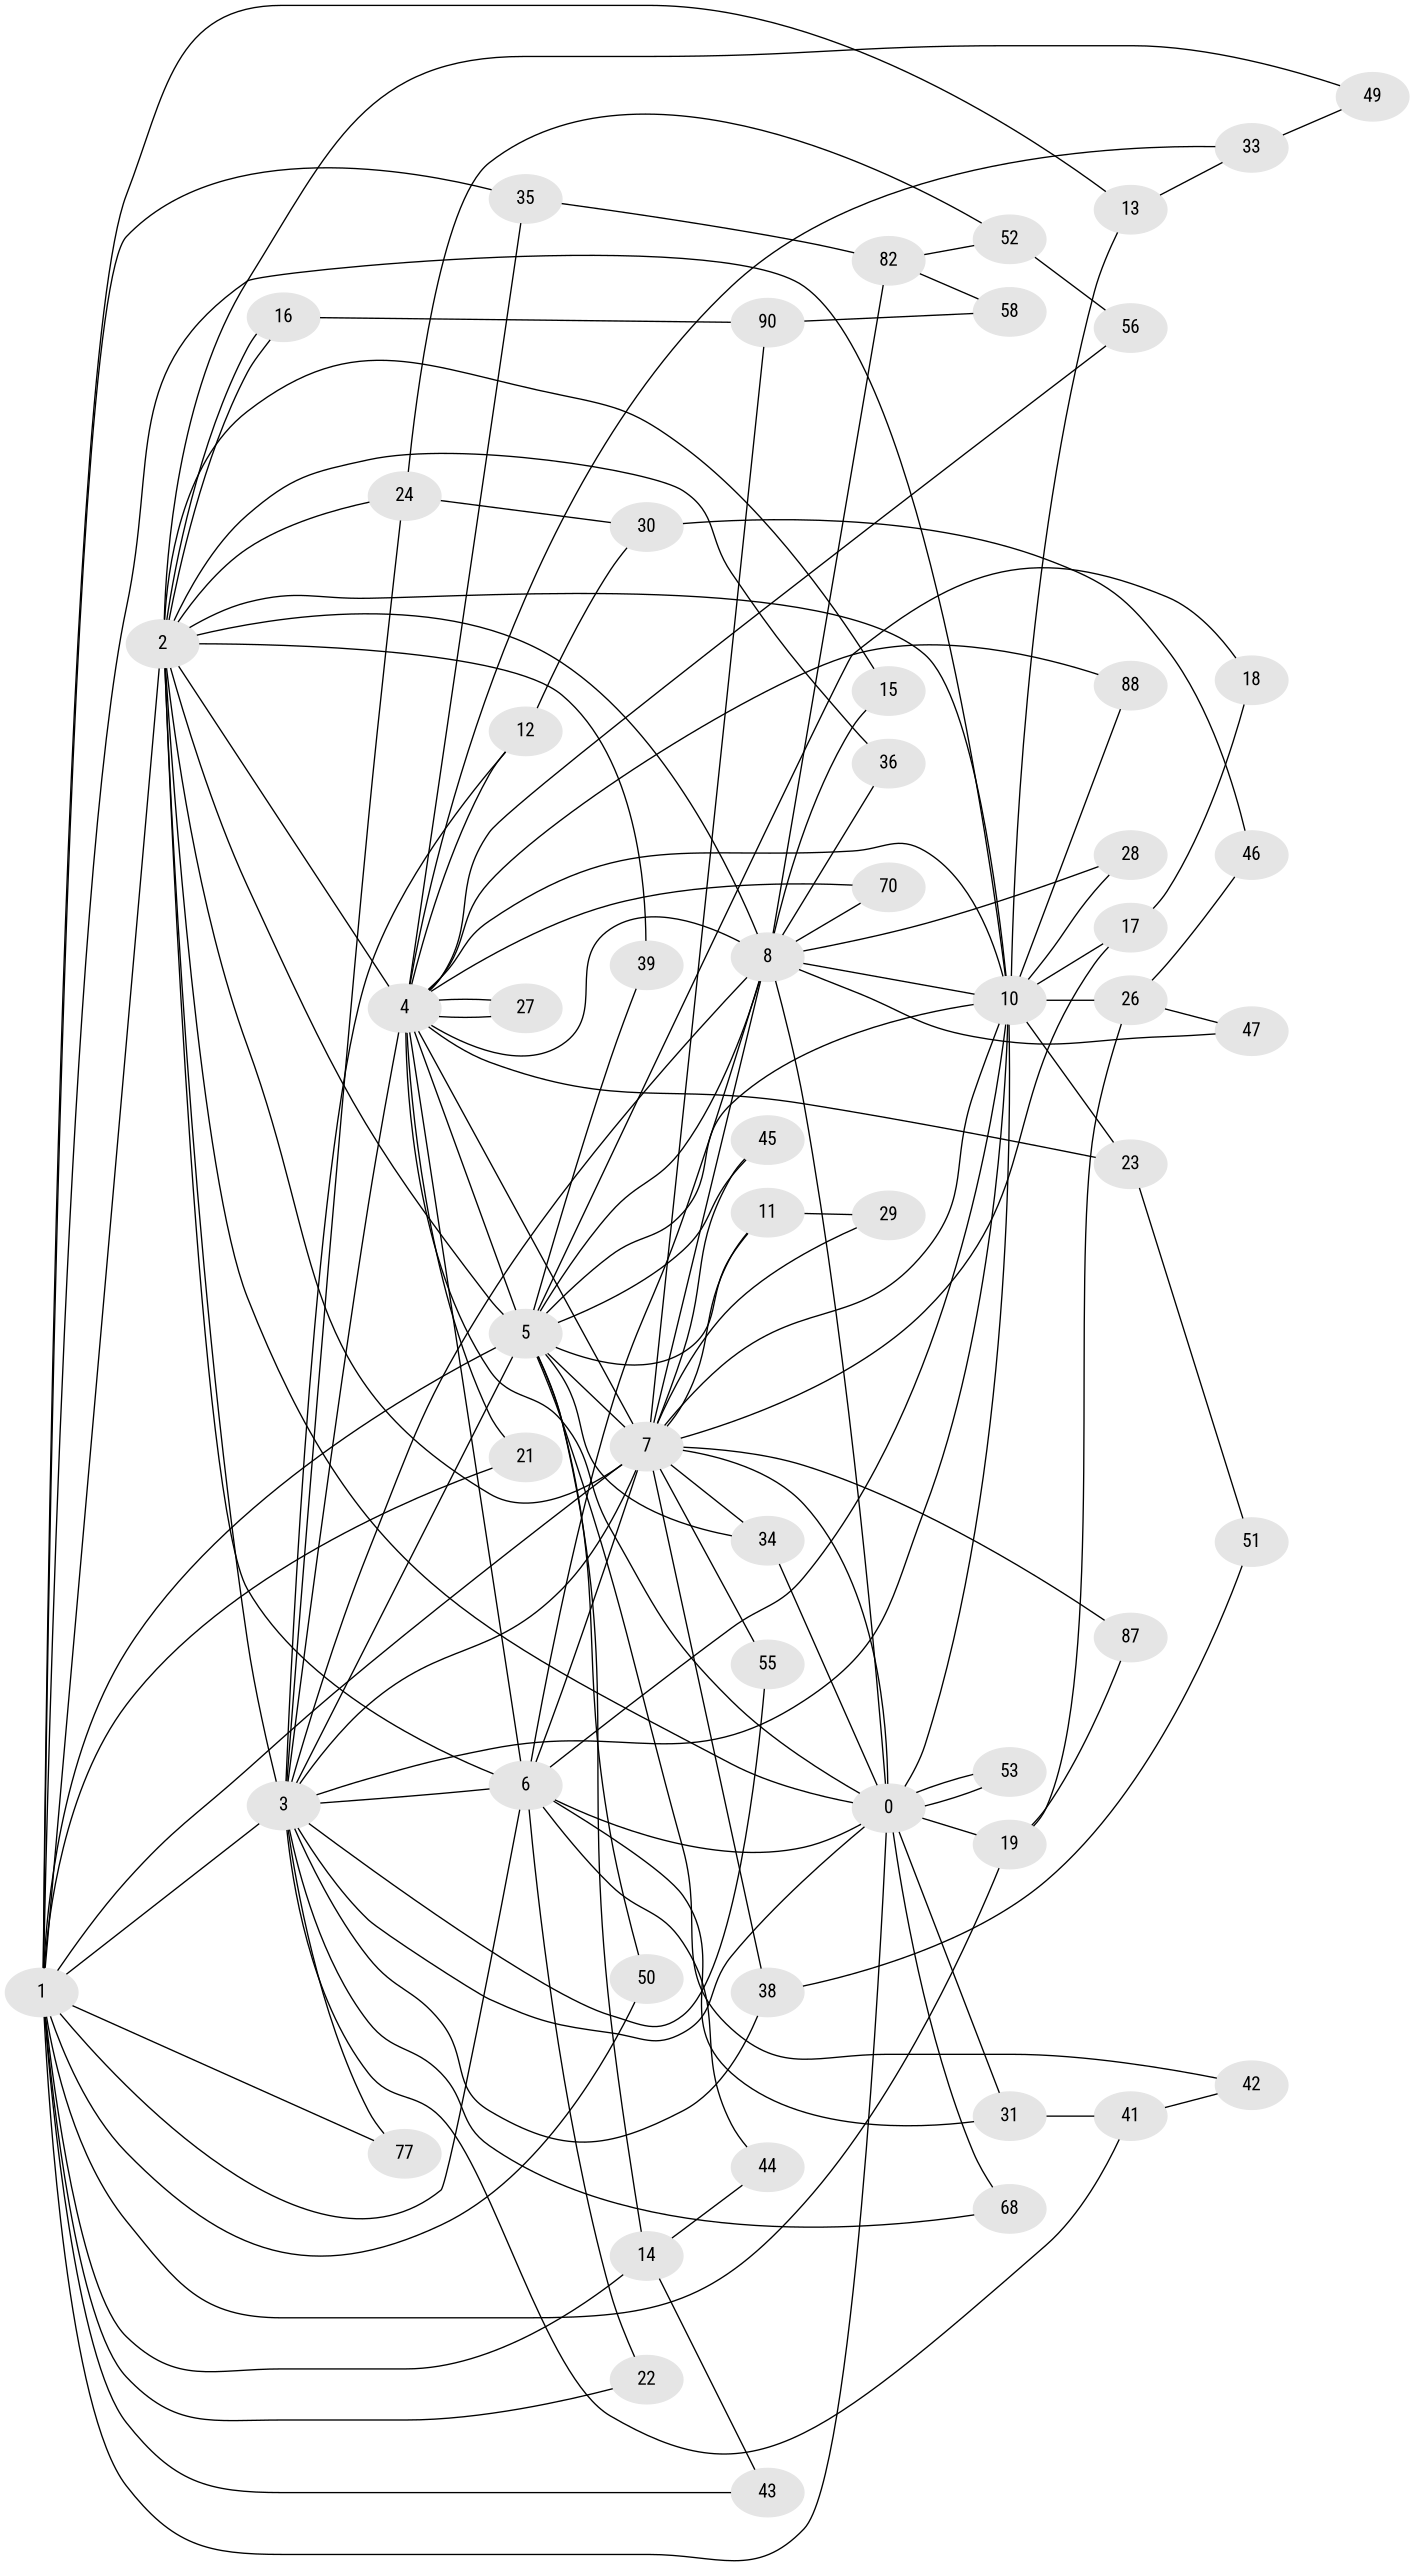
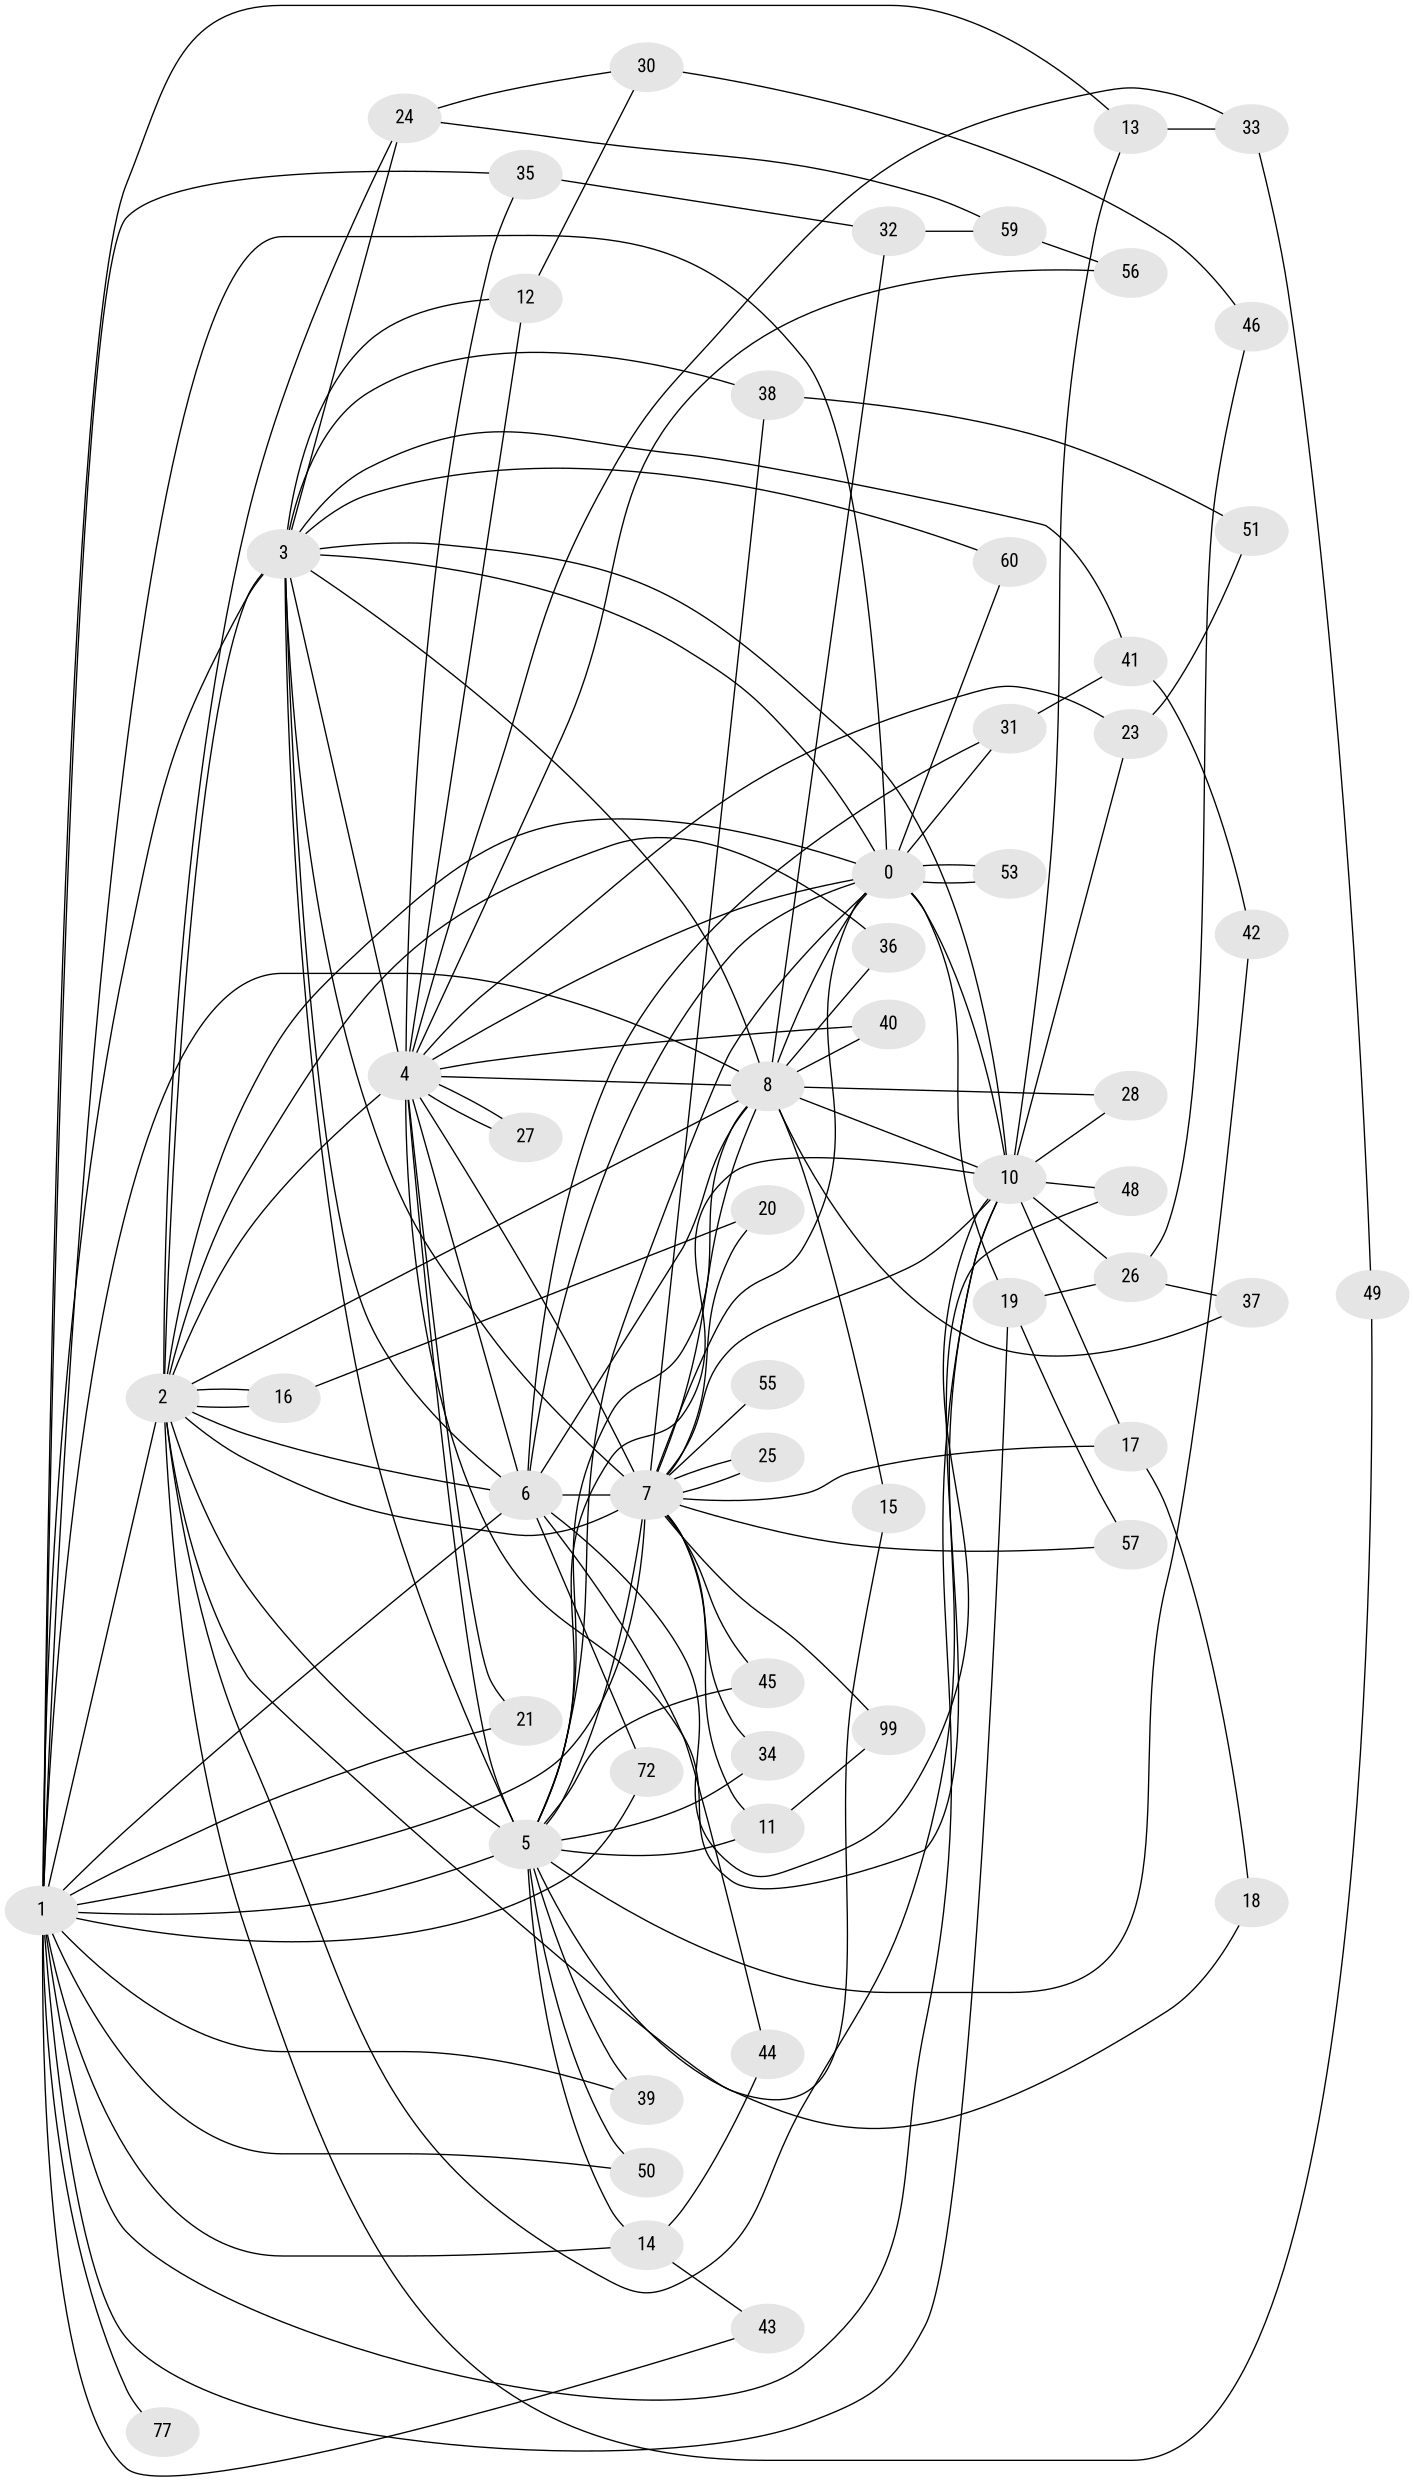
(1010, 239) -> (1010, 231)
(889, 261) -> (889, 231)
(1010, 312) -> none
(768, 323) -> (768, 1210)
(515, 674) -> (321, 2052)
(1131, 686) -> (1131, 1191)
(730, 853) -> none
(889, 887) -> (889, 1024)
(1252, 1031) -> (1252, 1303)
none -> (141, 1168)
(889, 1215) -> (889, 1730)
none -> (768, 1457)
(1131, 1638) -> (1131, 1545)
(826, 1669) -> (622, 1327)
(639, 2024) -> none
(341, 2048) -> none
(1010, 2209) -> (1010, 562)
(647, 2380) -> (647, 1772)
